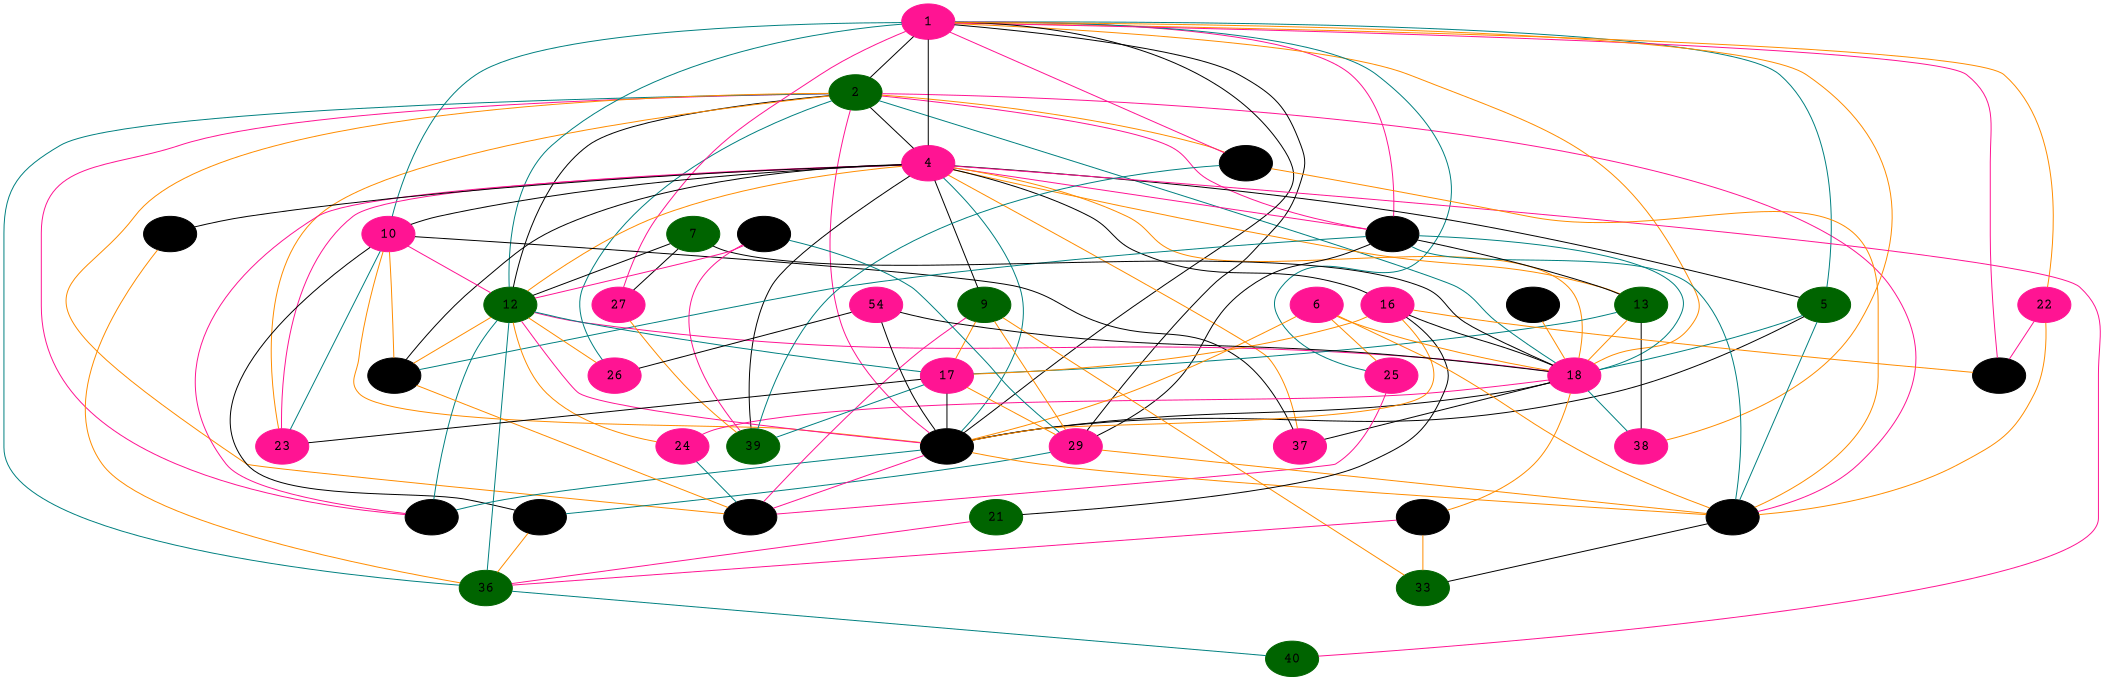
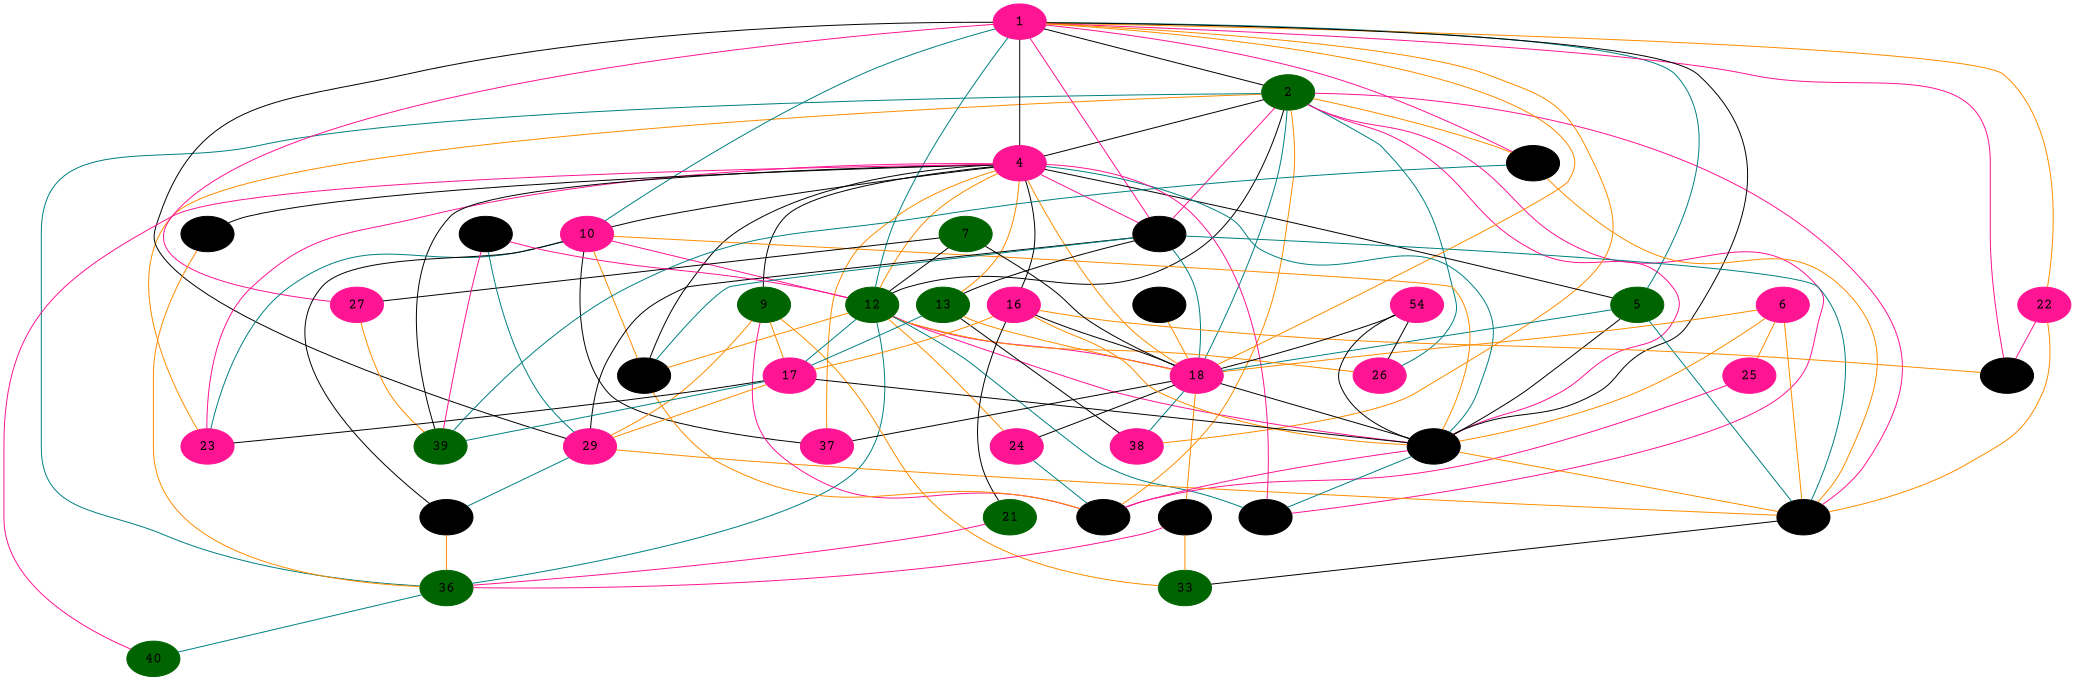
(1406, 101) -> none
(1167, 400) -> (1120, 406)
